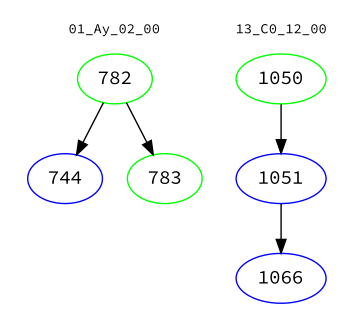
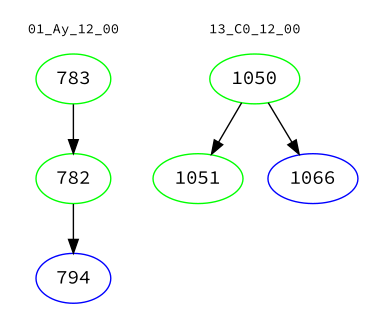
(115, 30) -> (74, 30)
(137, 123) -> (73, 122)
(65, 179) -> (73, 278)
(281, 179) -> (198, 179)
(281, 222) -> (280, 122)
